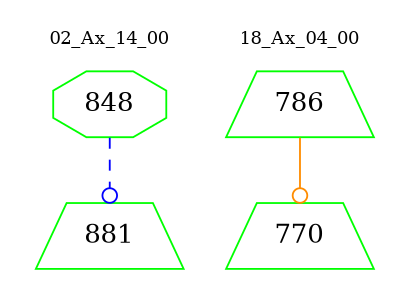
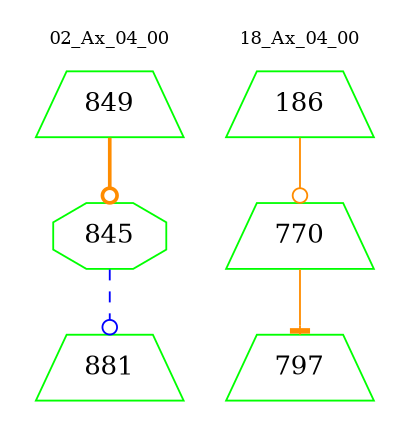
(110, 39) -> (110, 39)
(110, 104) -> (110, 236)
none -> (110, 104)
(300, 104) -> (300, 104)
none -> (300, 368)
